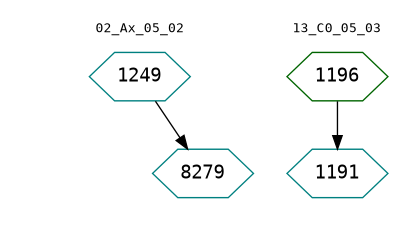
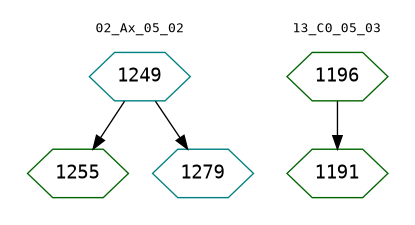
none -> (78, 173)
(203, 173) -> (203, 173)
(337, 173) -> (337, 173)
